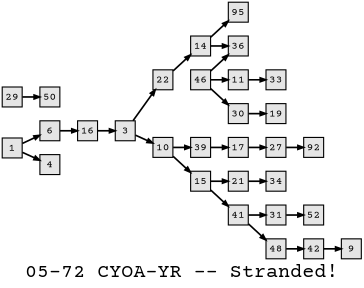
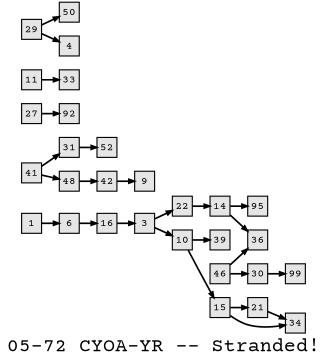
(217, 80) -> none
(276, 114) -> (295, 274)
(238, 147) -> none
(28, 155) -> (48, 36)
(217, 196) -> (254, 326)
